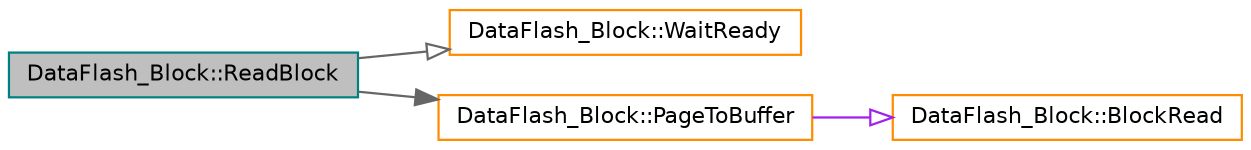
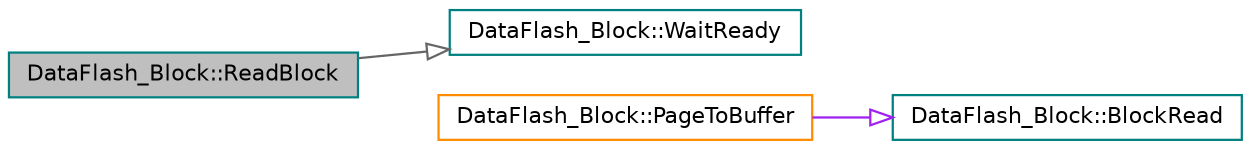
(625, 32) -> (625, 32)
(387, 95) -> none
(1067, 117) -> (1067, 117)
